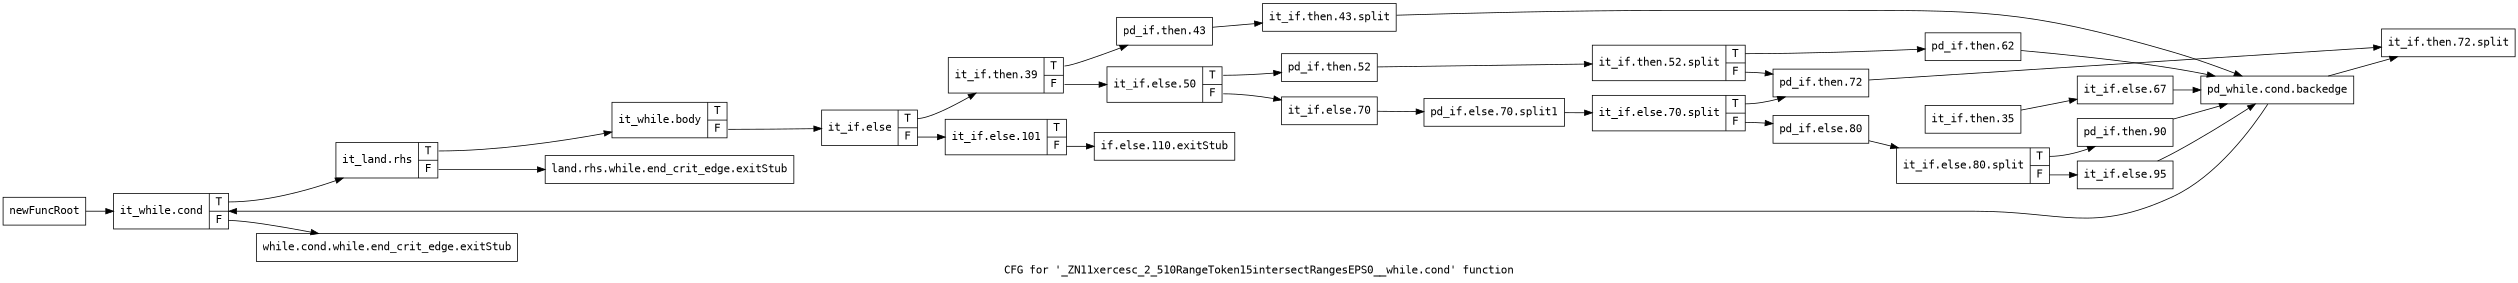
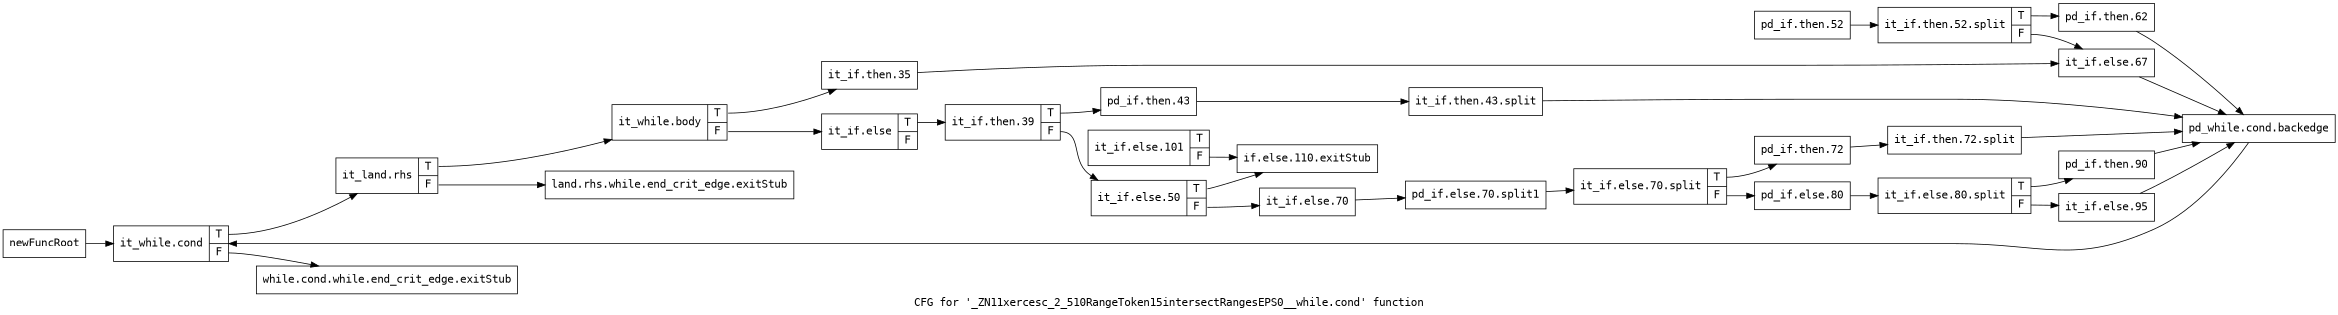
(2359, 67) -> (2098, 135)
(1755, 72) -> (2054, 38)
(1248, 75) -> (1231, 182)
none -> (779, 107)
(927, 137) -> none
